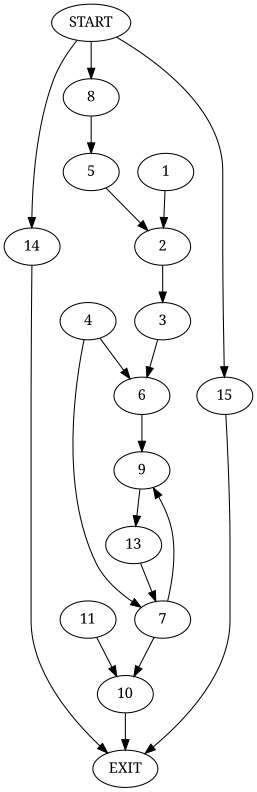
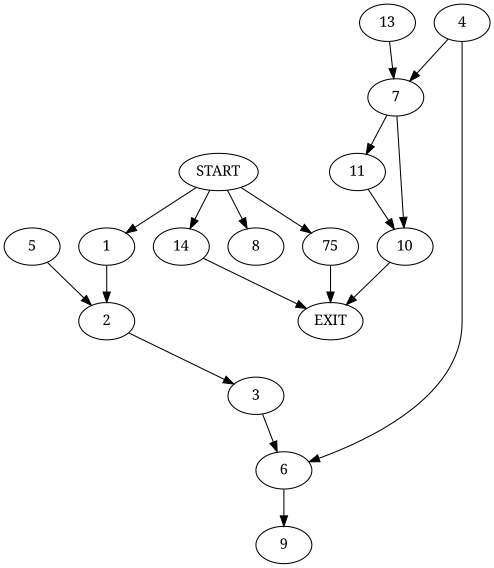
(91, 130) -> none
none -> (166, 207)
(225, 396) -> (331, 247)
(138, 503) -> none
(174, 548) -> (379, 130)
